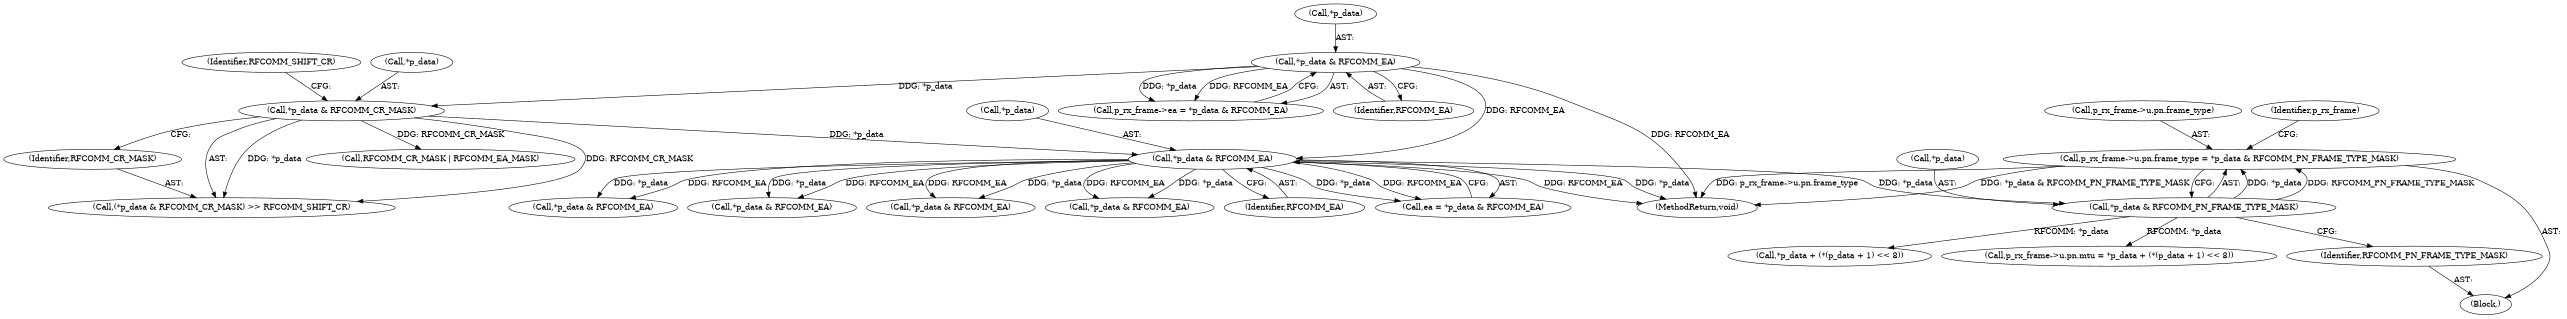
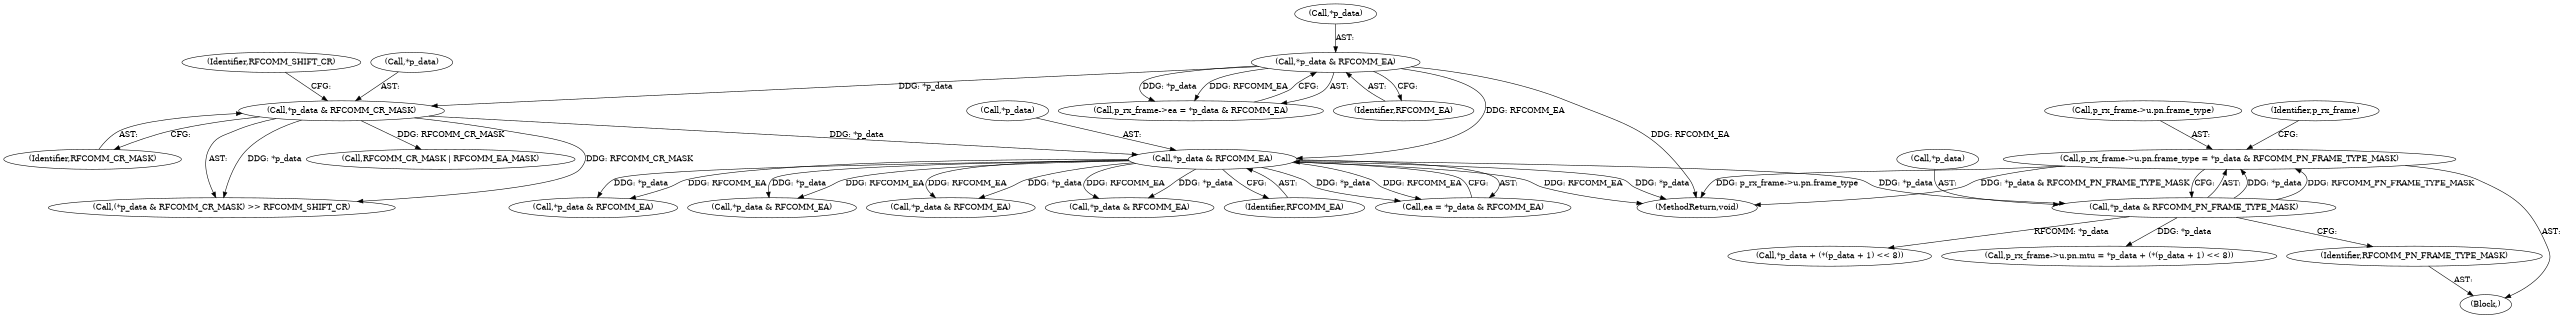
(154, 182) -> (163, 120)
(2184, 232) -> (2184, 232)
